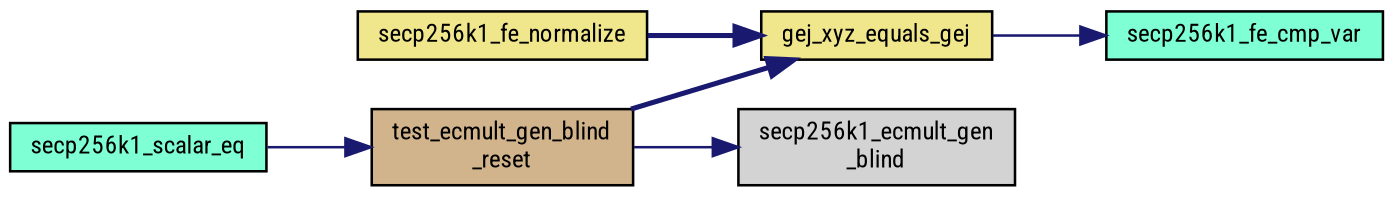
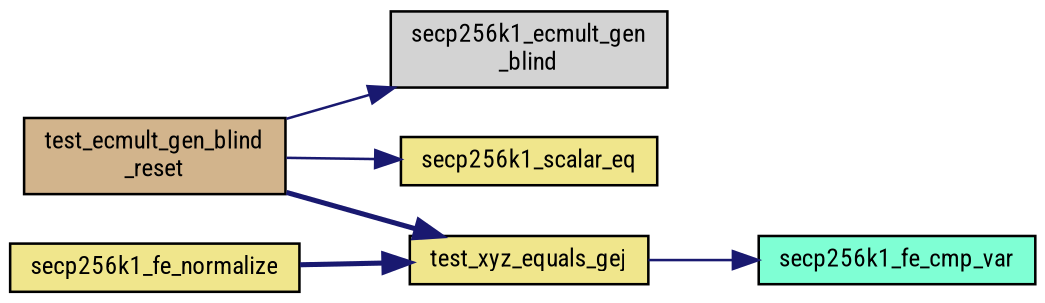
(877, 36) -> (529, 260)
(138, 147) -> (529, 161)
(306, 147) -> (331, 158)
